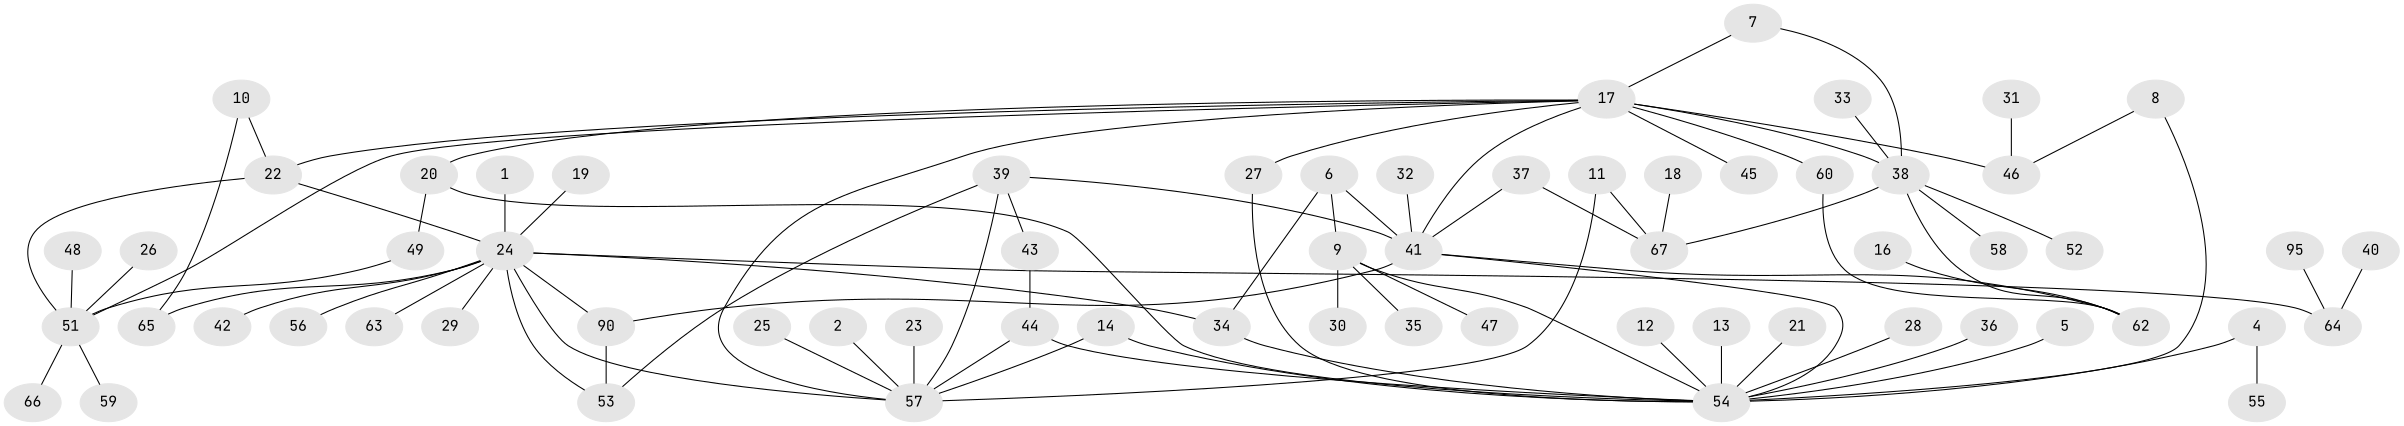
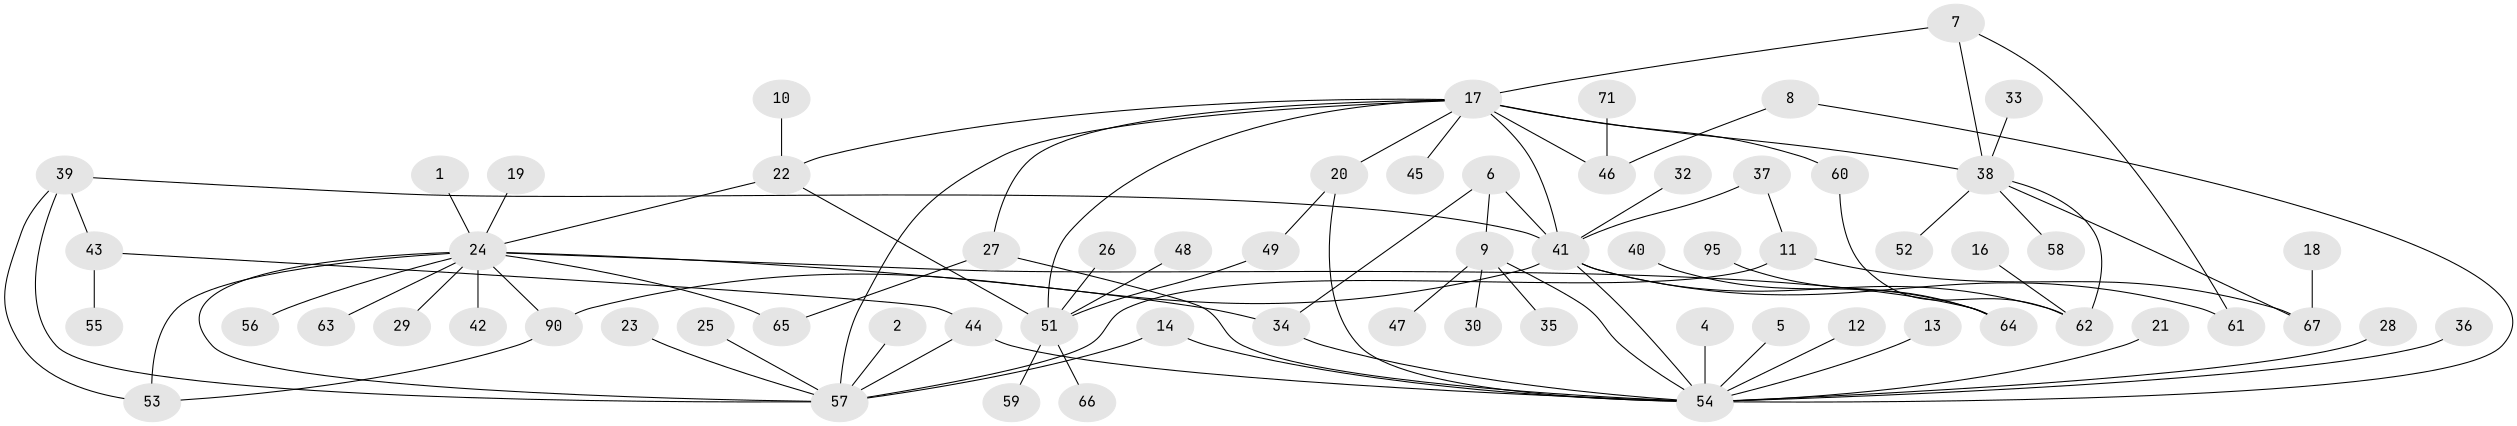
(2011, 99) -> (1607, 99)
(1586, 210) -> (1775, 213)
(208, 218) -> (886, 289)
none -> (2236, 327)
(2257, 365) -> (94, 289)
